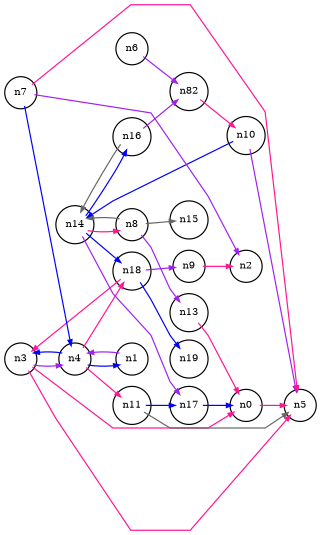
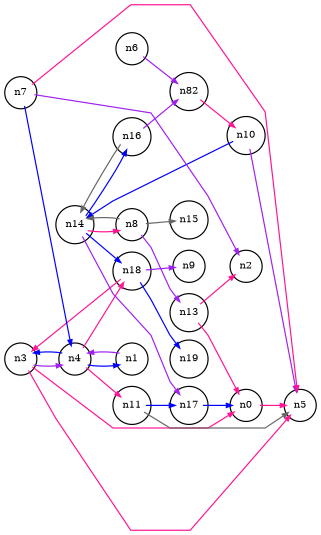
(215, 266) -> (215, 292)
